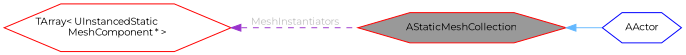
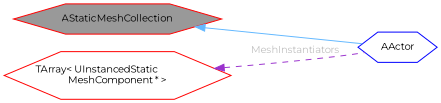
(299, 28) -> (295, 61)
